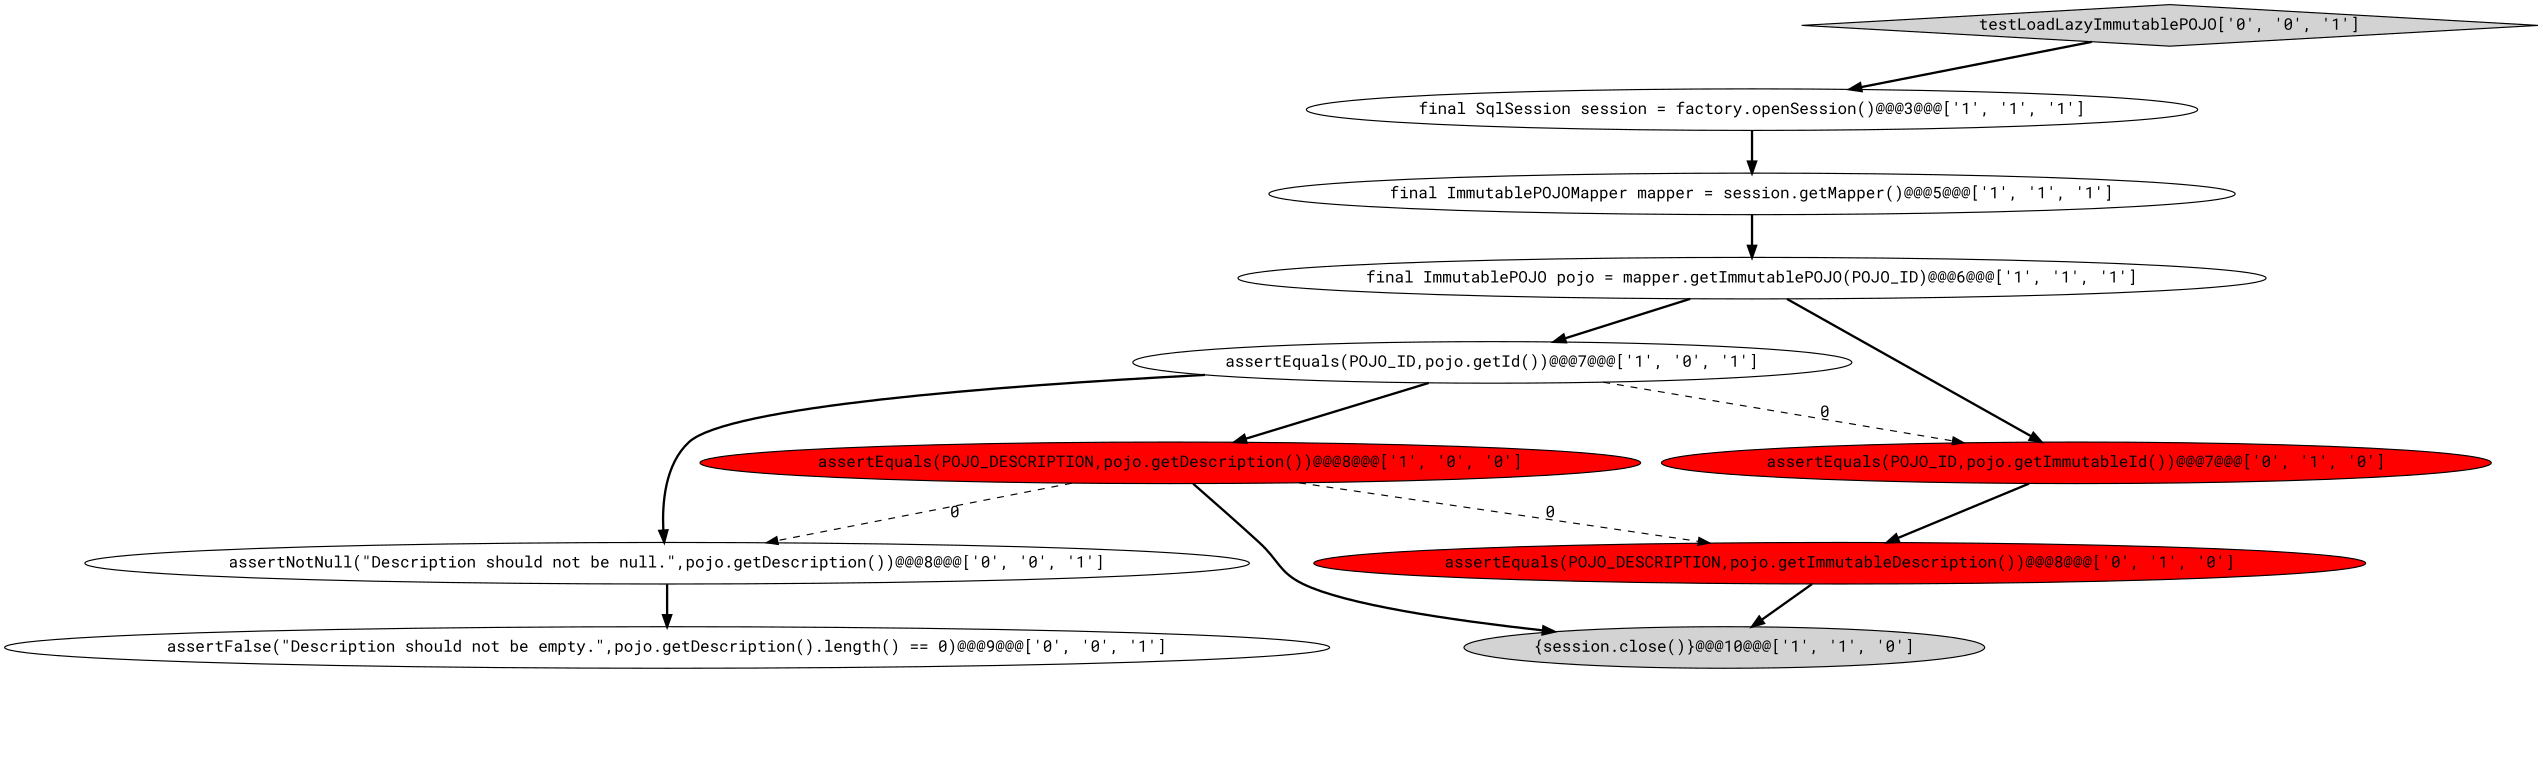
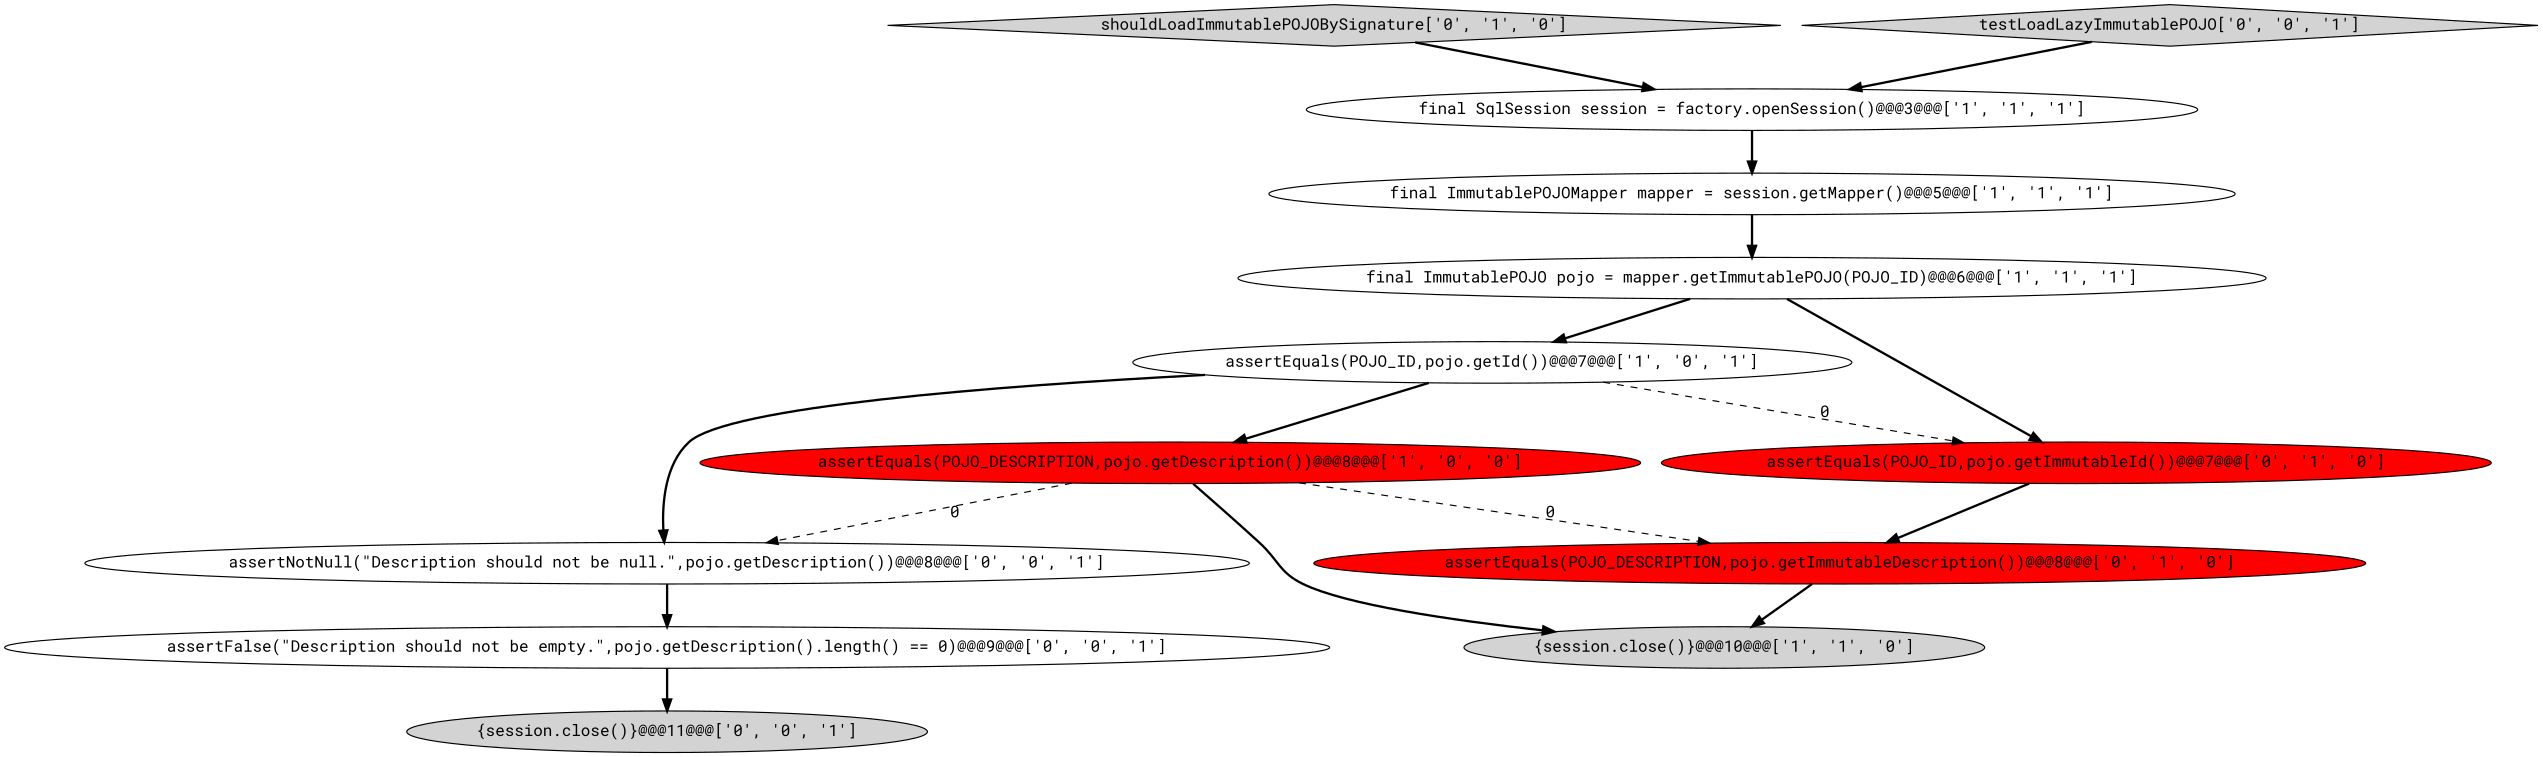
none -> (1334, 25)
none -> (667, 732)
